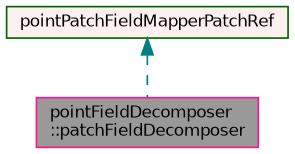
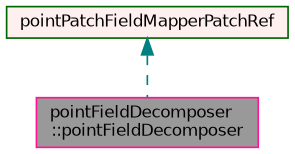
(147, 123) -> (147, 123)
